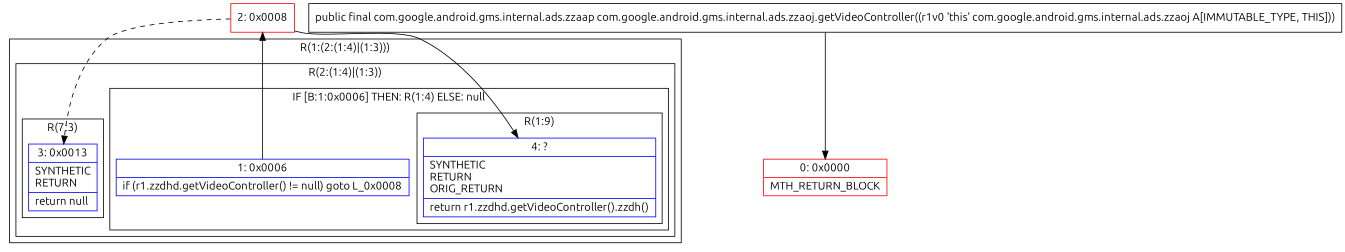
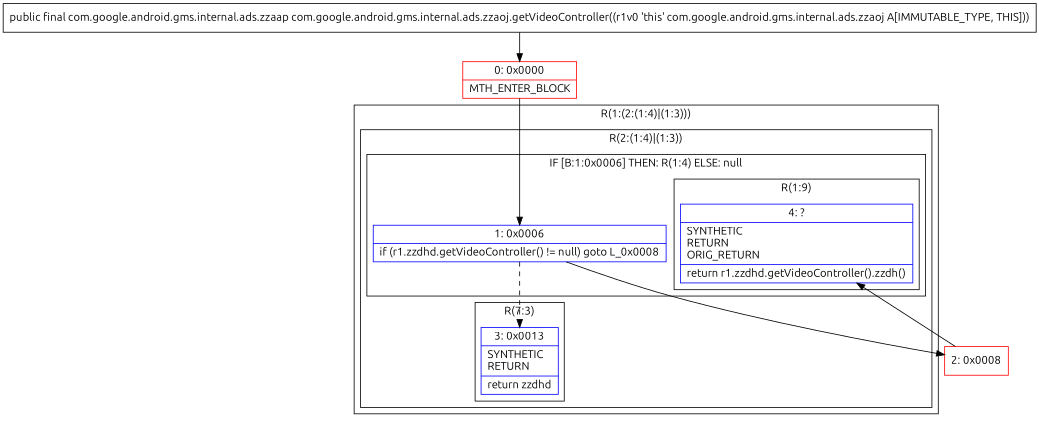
(120, 32) -> (520, 291)
none -> (520, 161)
(825, 186) -> (520, 89)
(62, 201) -> (520, 385)
